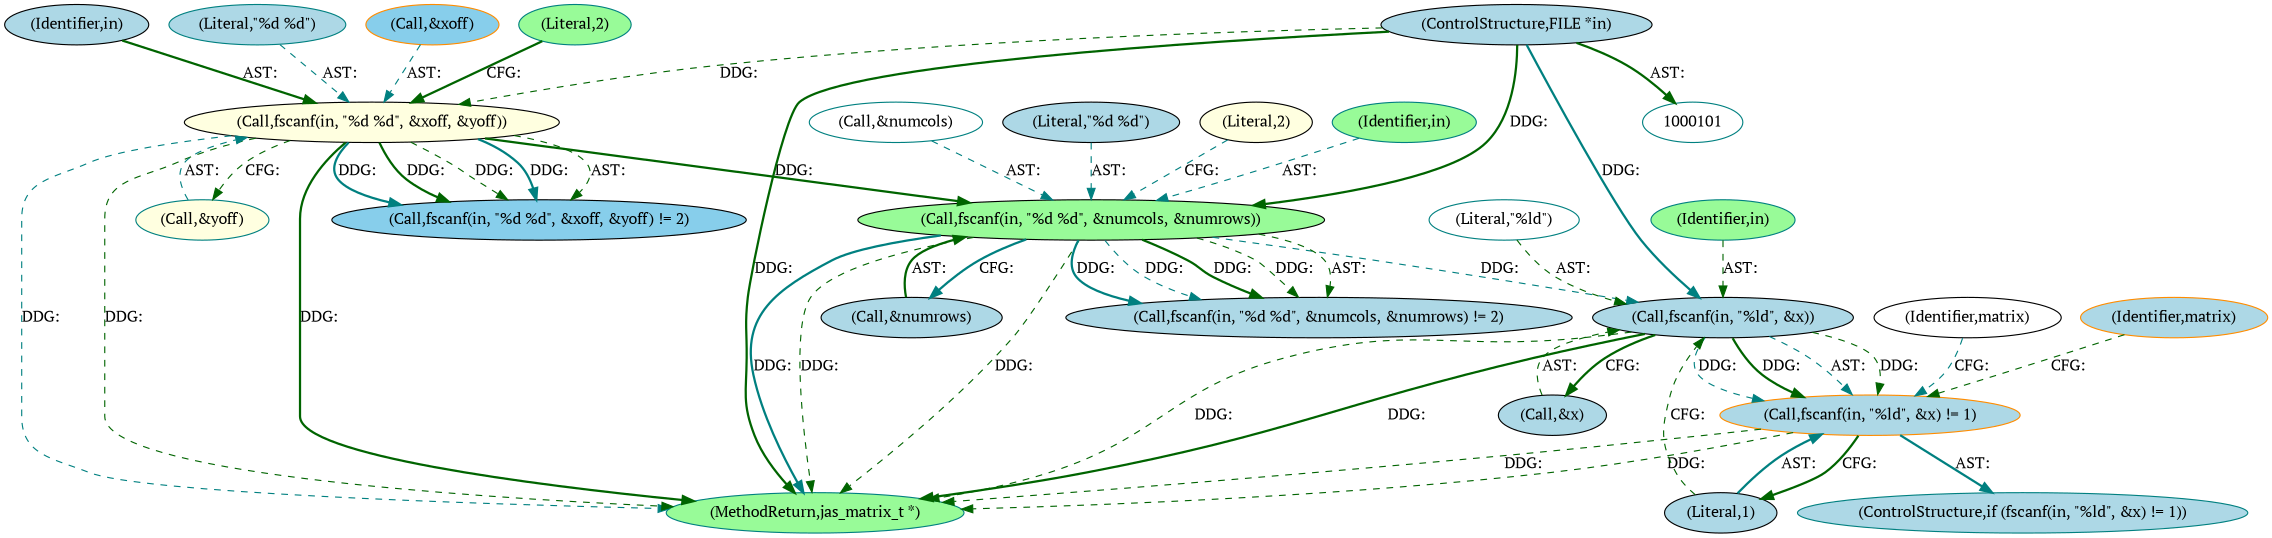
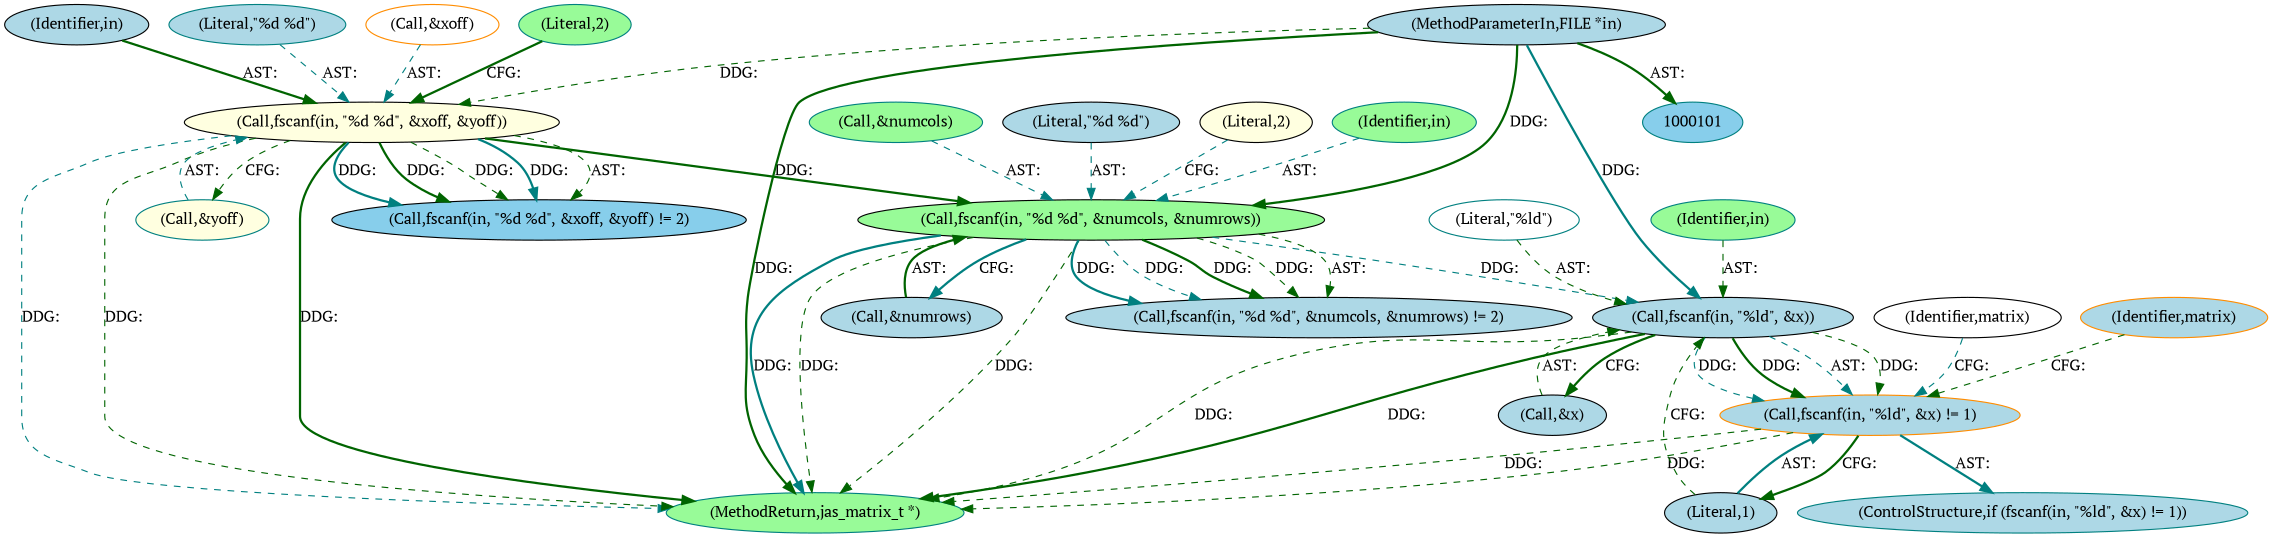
(432, 25) -> (432, 25)
(1516, 25) -> (1516, 25)
(896, 122) -> (896, 122)
(1693, 122) -> (1693, 122)
